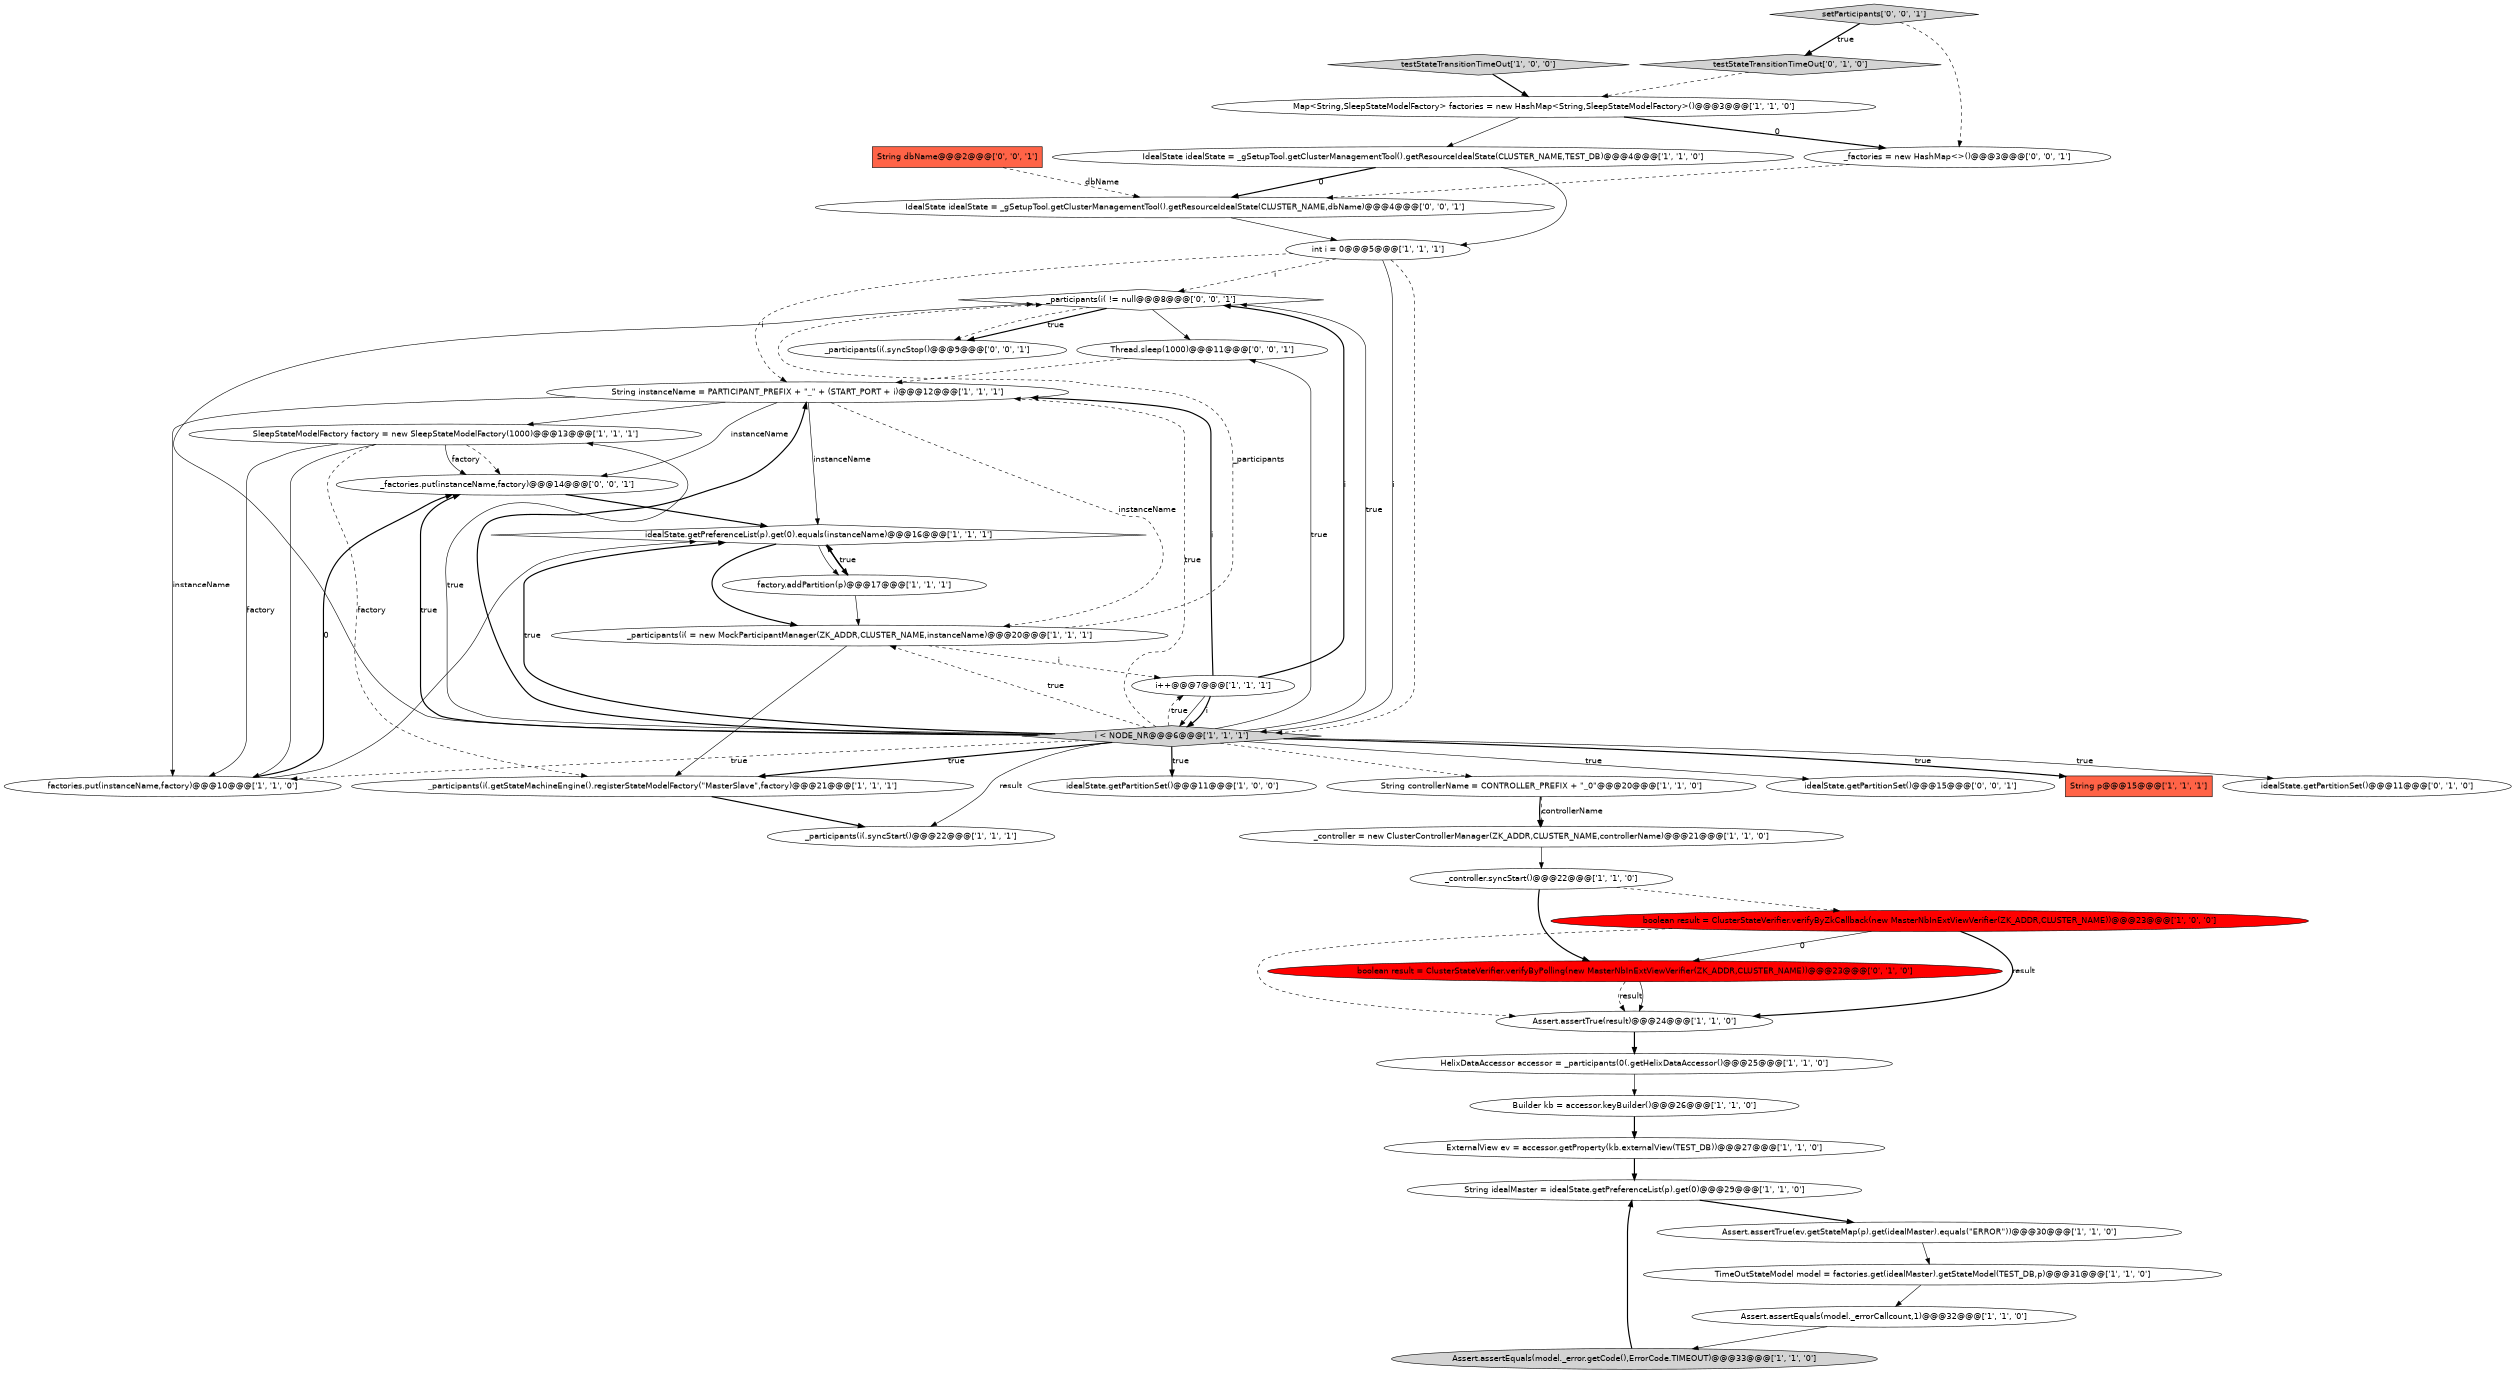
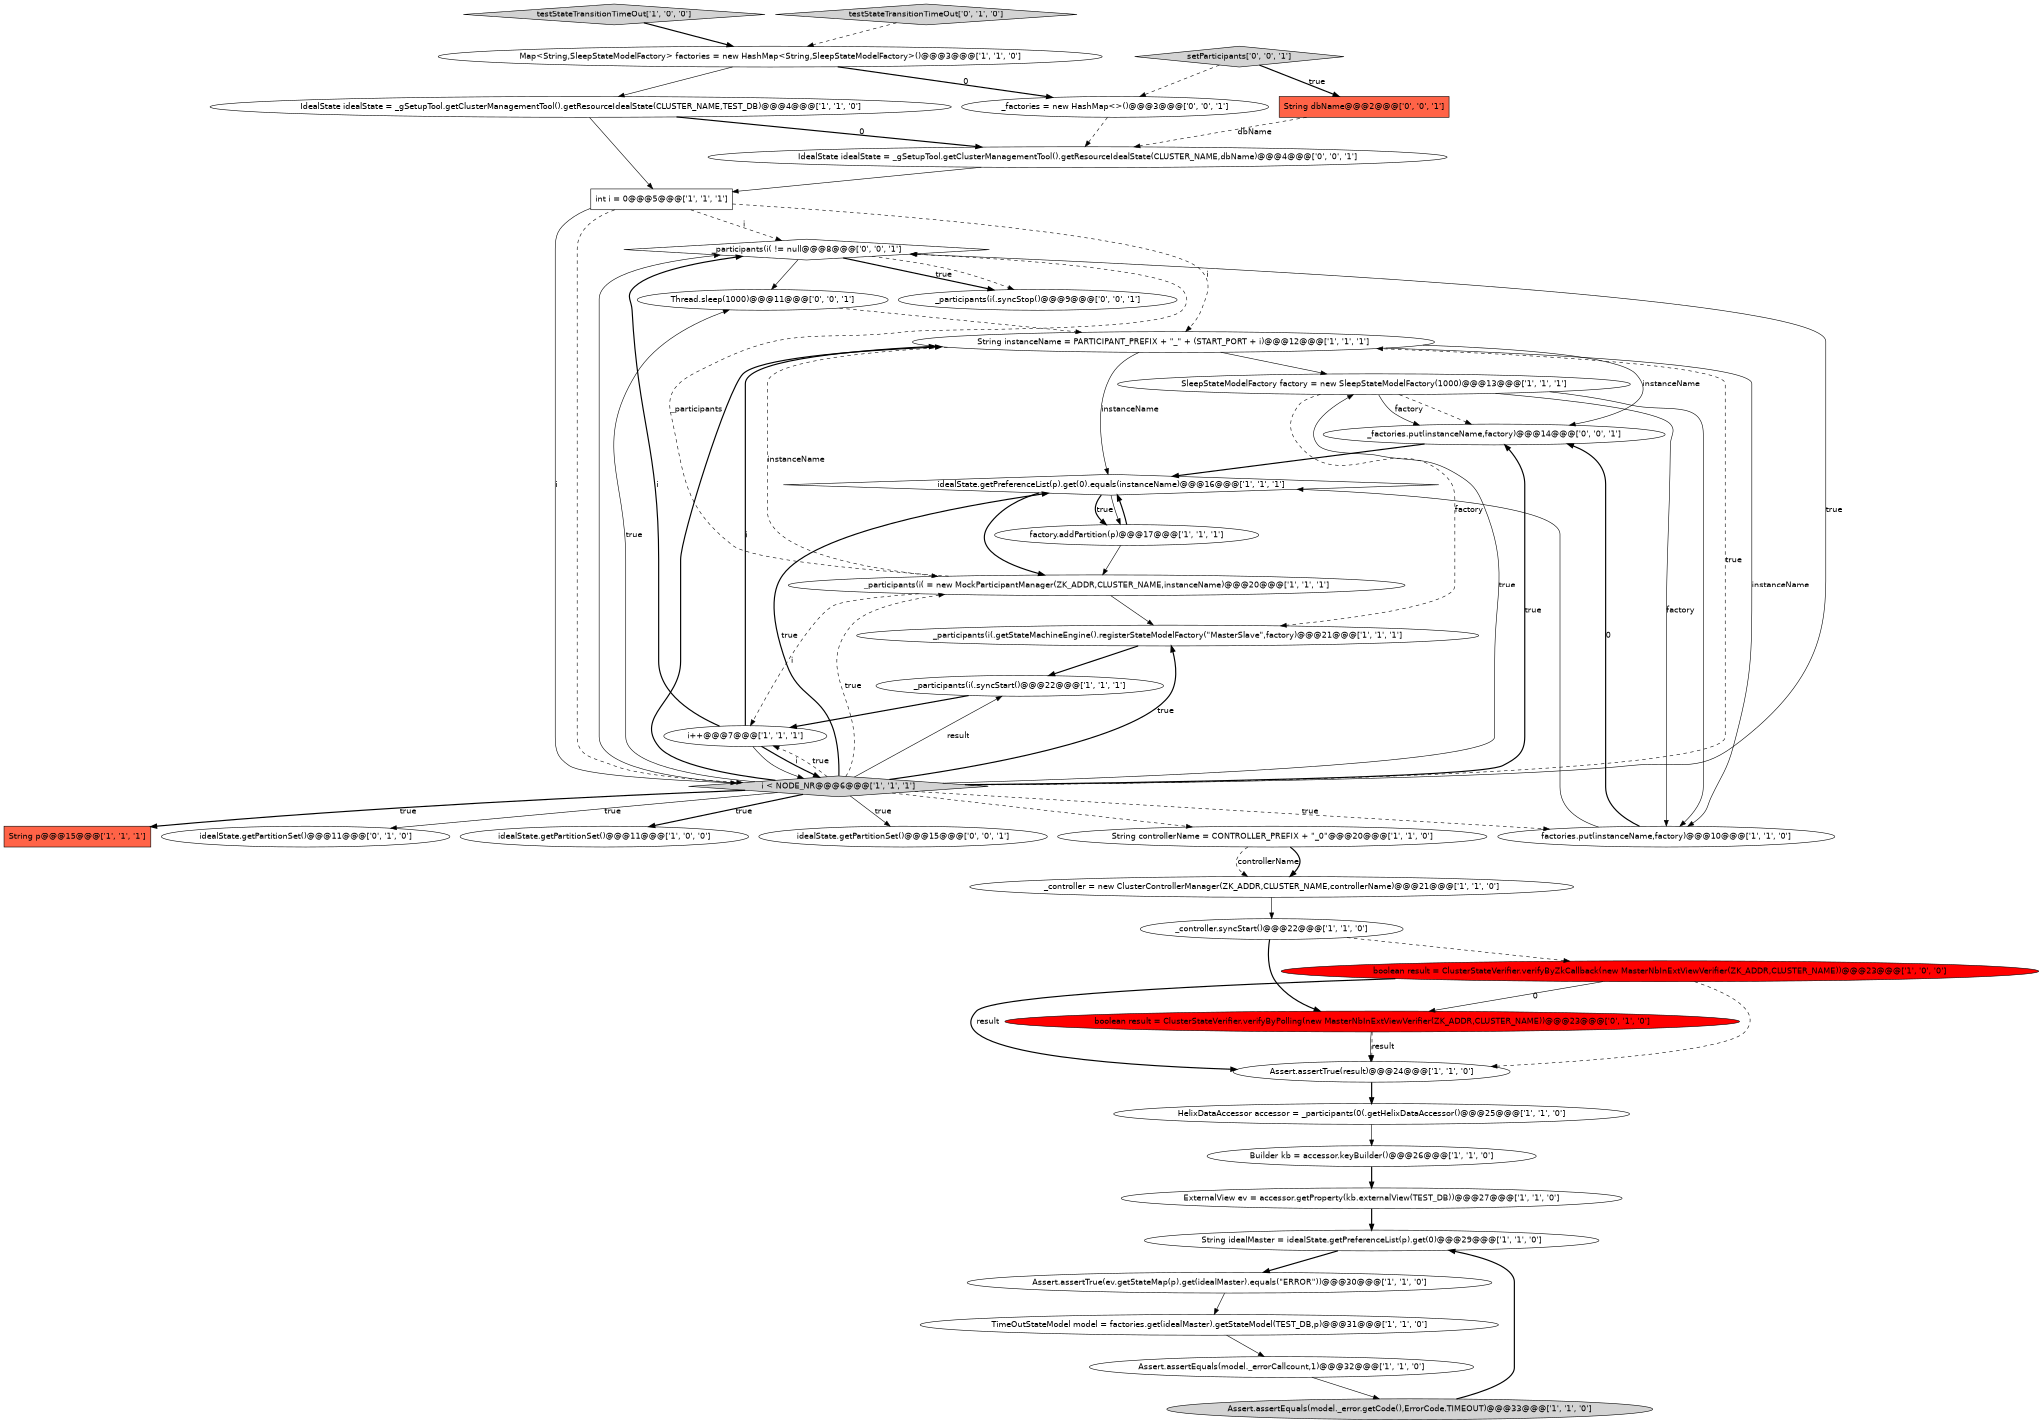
(1835, 38) -> (1296, 80)
(1378, 250) -> (662, 199)
none -> (882, 711)
